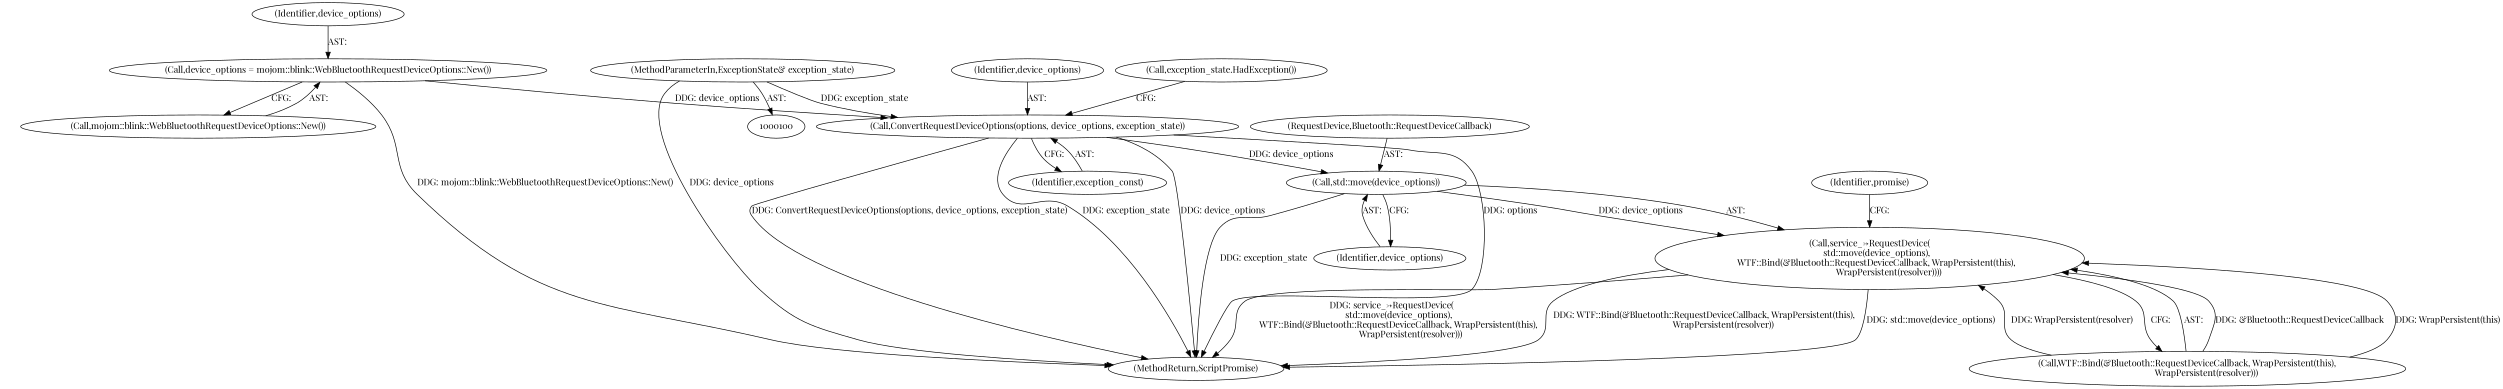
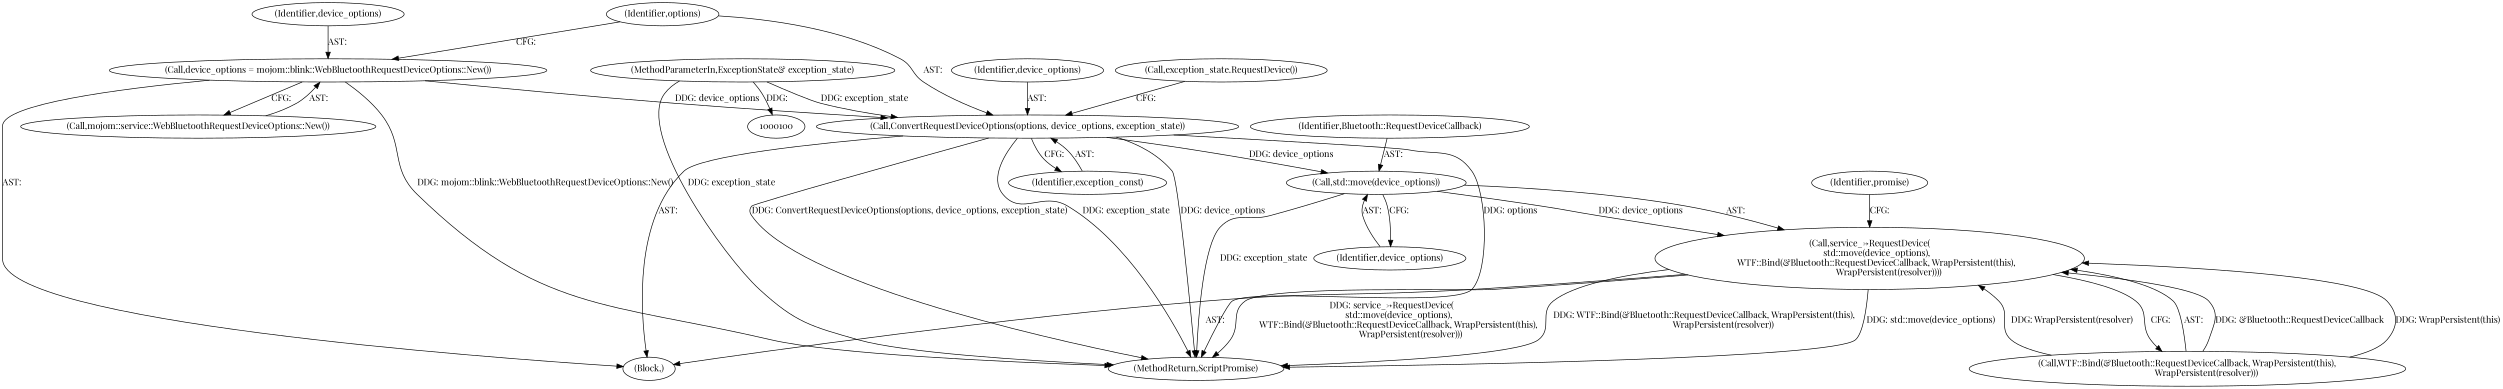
none -> (663, 14)
(1221, 70) -> (1221, 70)
(778, 98) -> (778, 98)
(198, 127) -> (198, 127)
(1390, 127) -> (1390, 127)
(732, 183) -> (732, 183)
none -> (649, 369)
